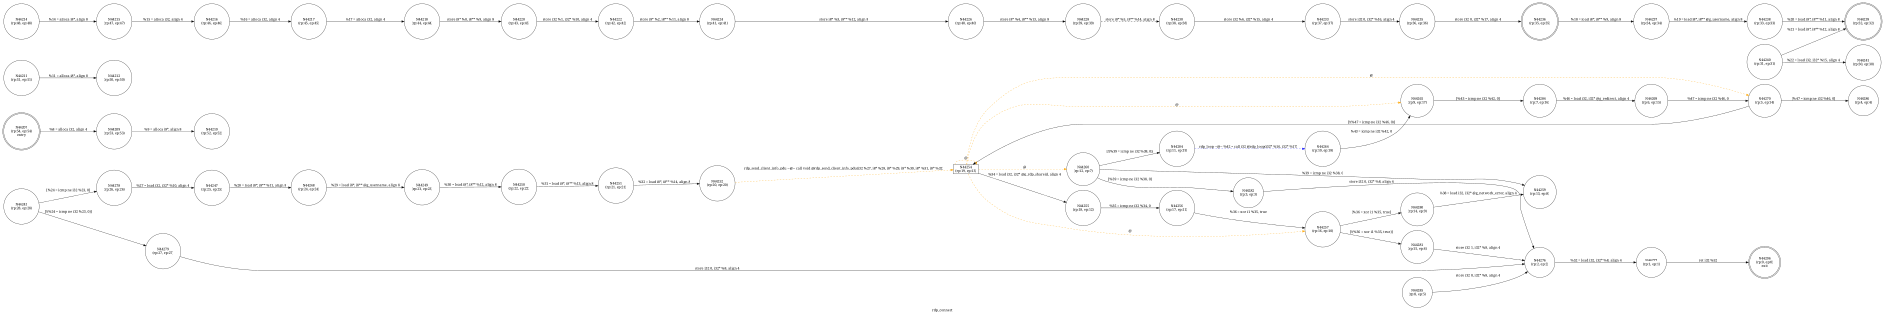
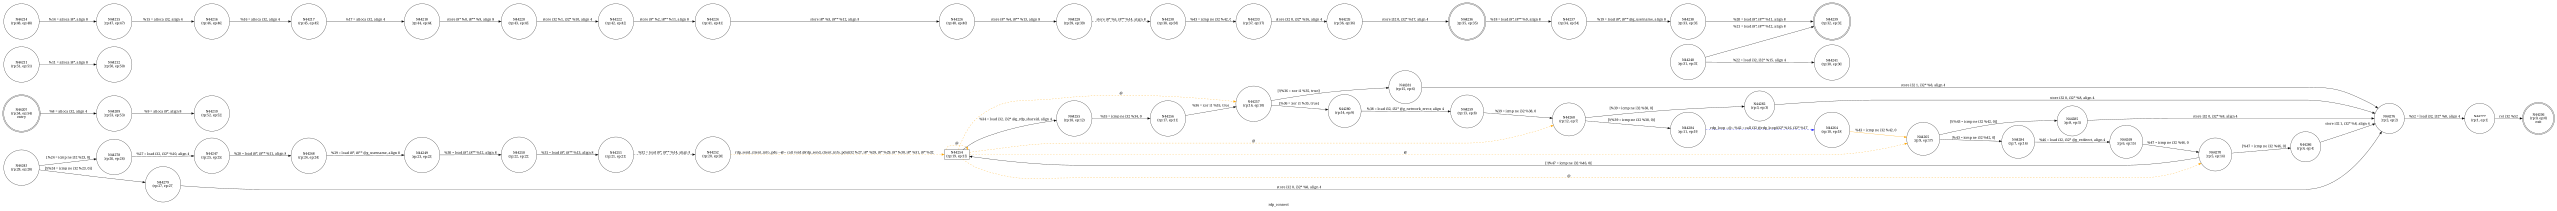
(1248, 20) -> (1211, 20)
none -> (1996, 124)
none -> (2346, 134)
(1379, 141) -> (1877, 134)
(1311, 175) -> (1517, 115)
(665, 184) -> (663, 155)
